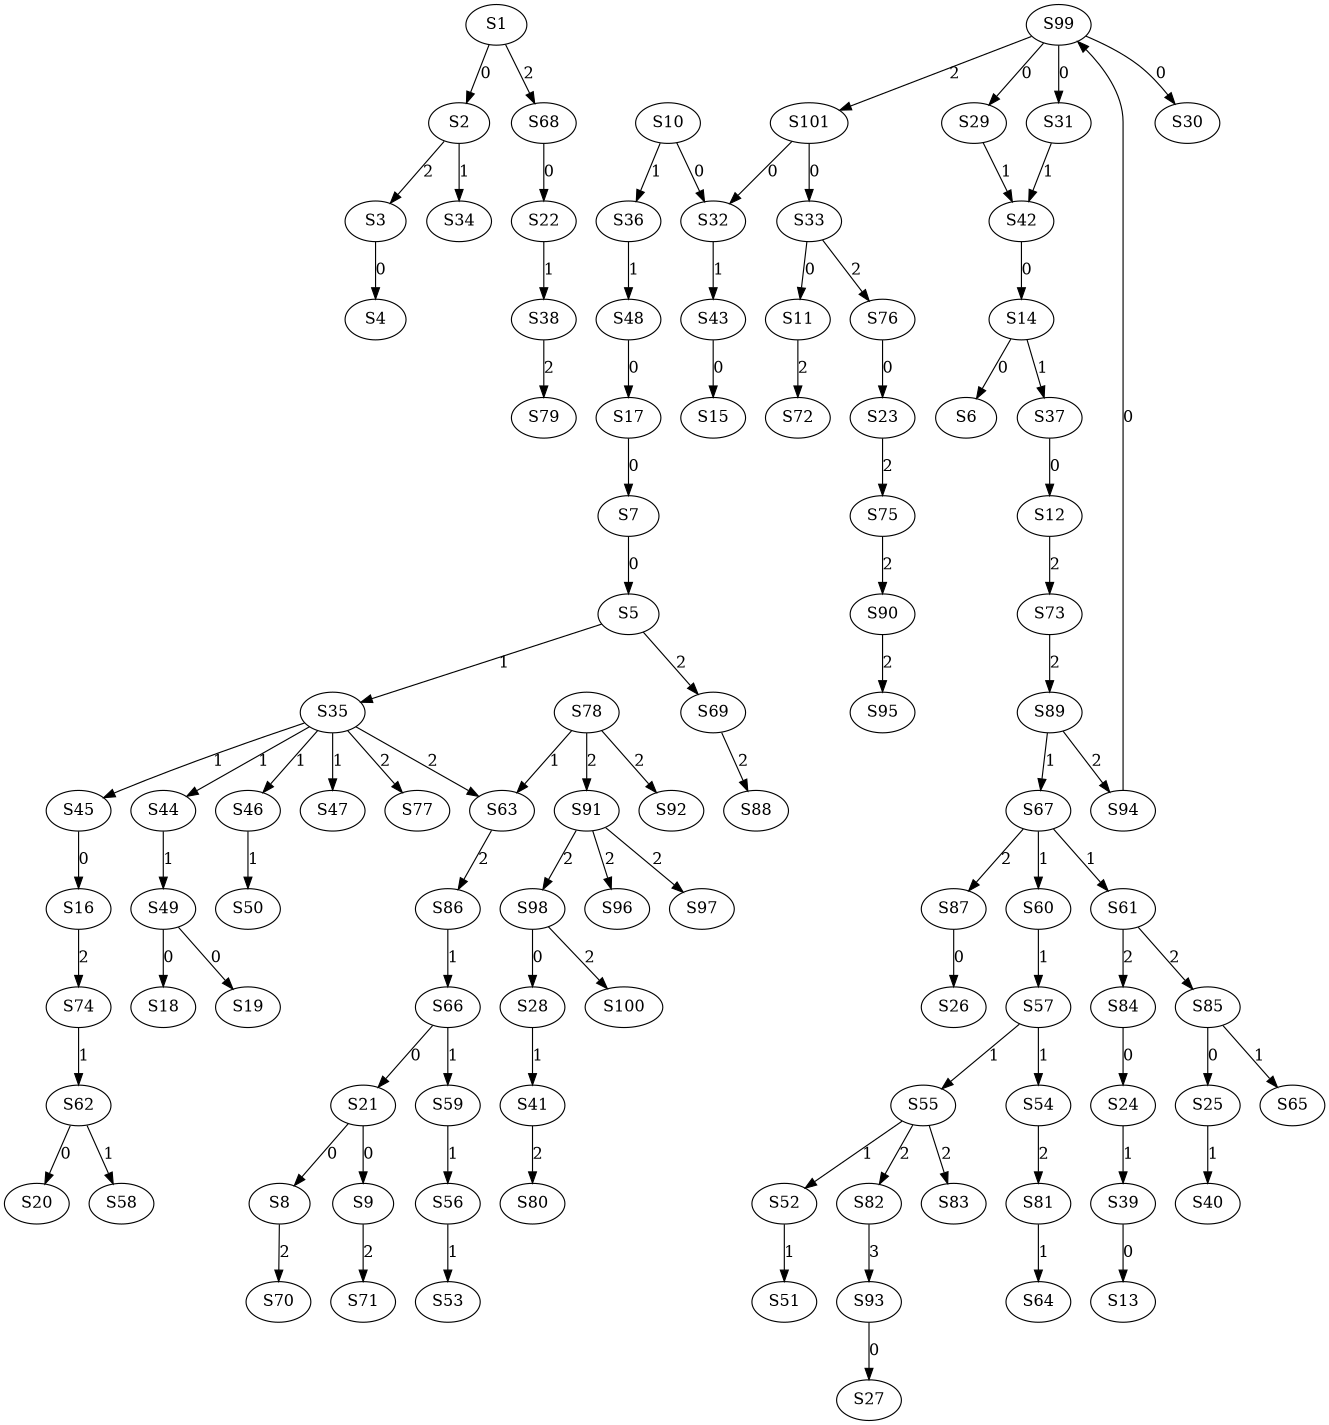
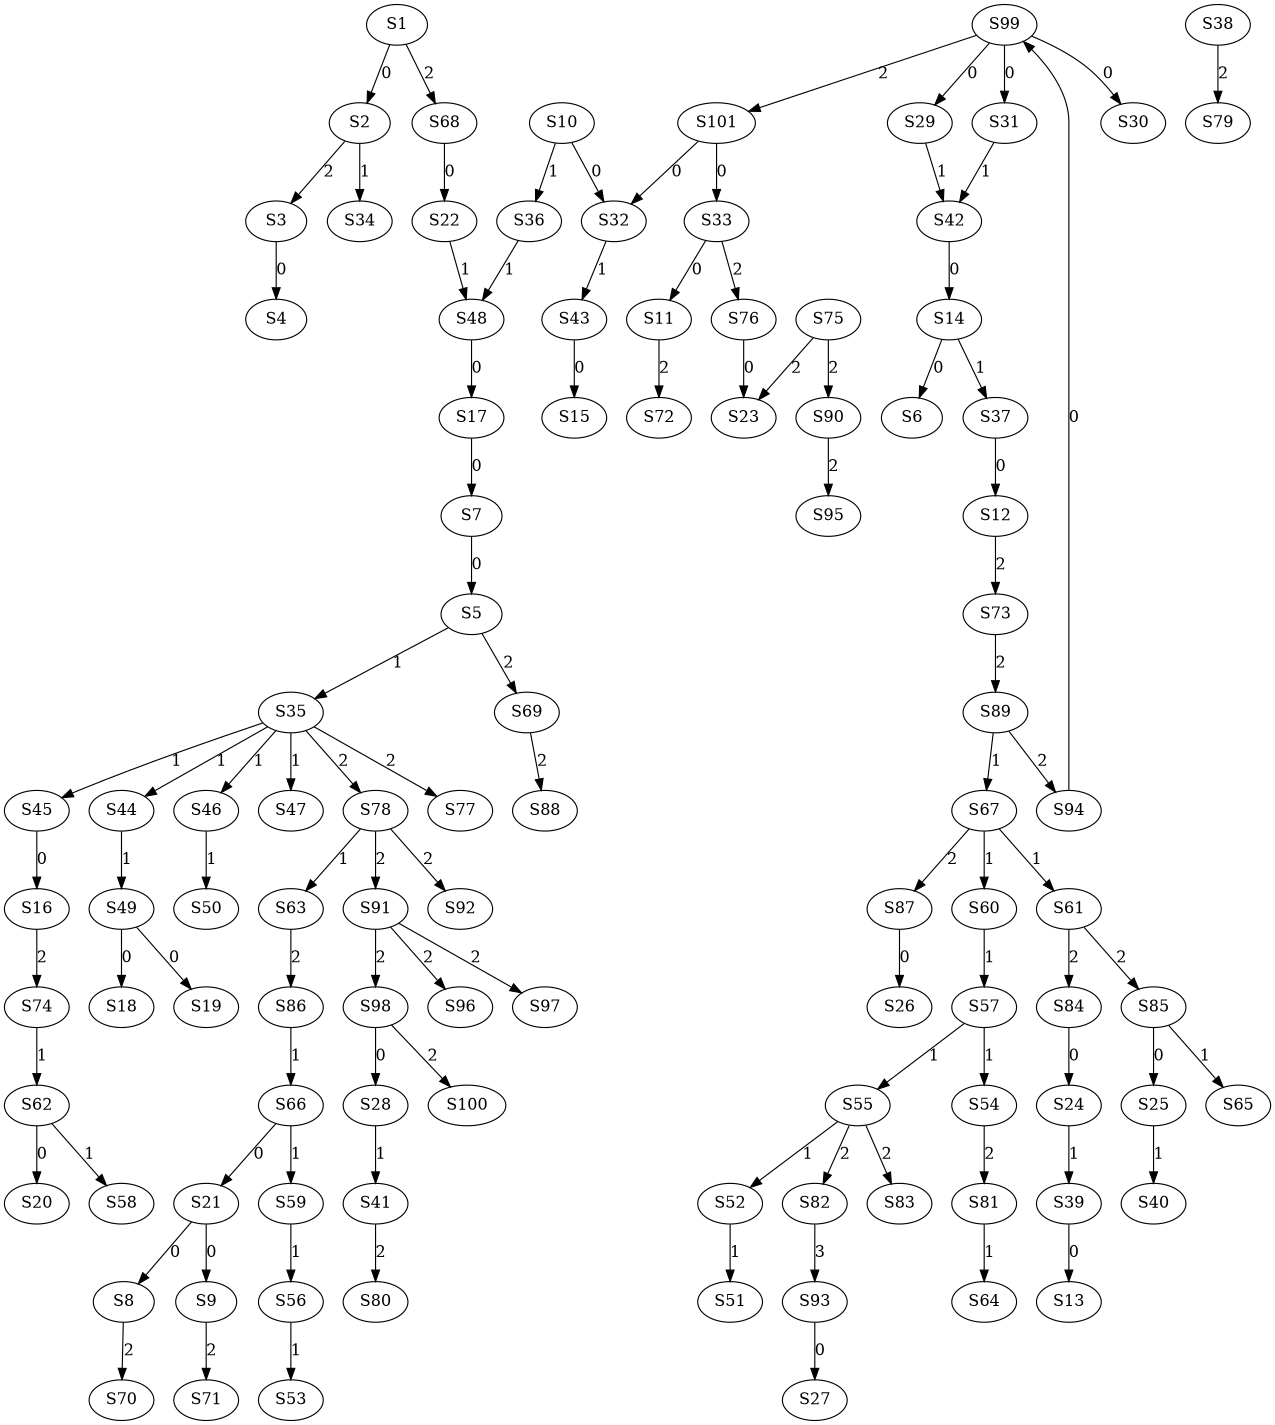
(544, 265) -> (456, 265)
(883, 461) -> (790, 364)
(412, 759) -> (329, 757)
